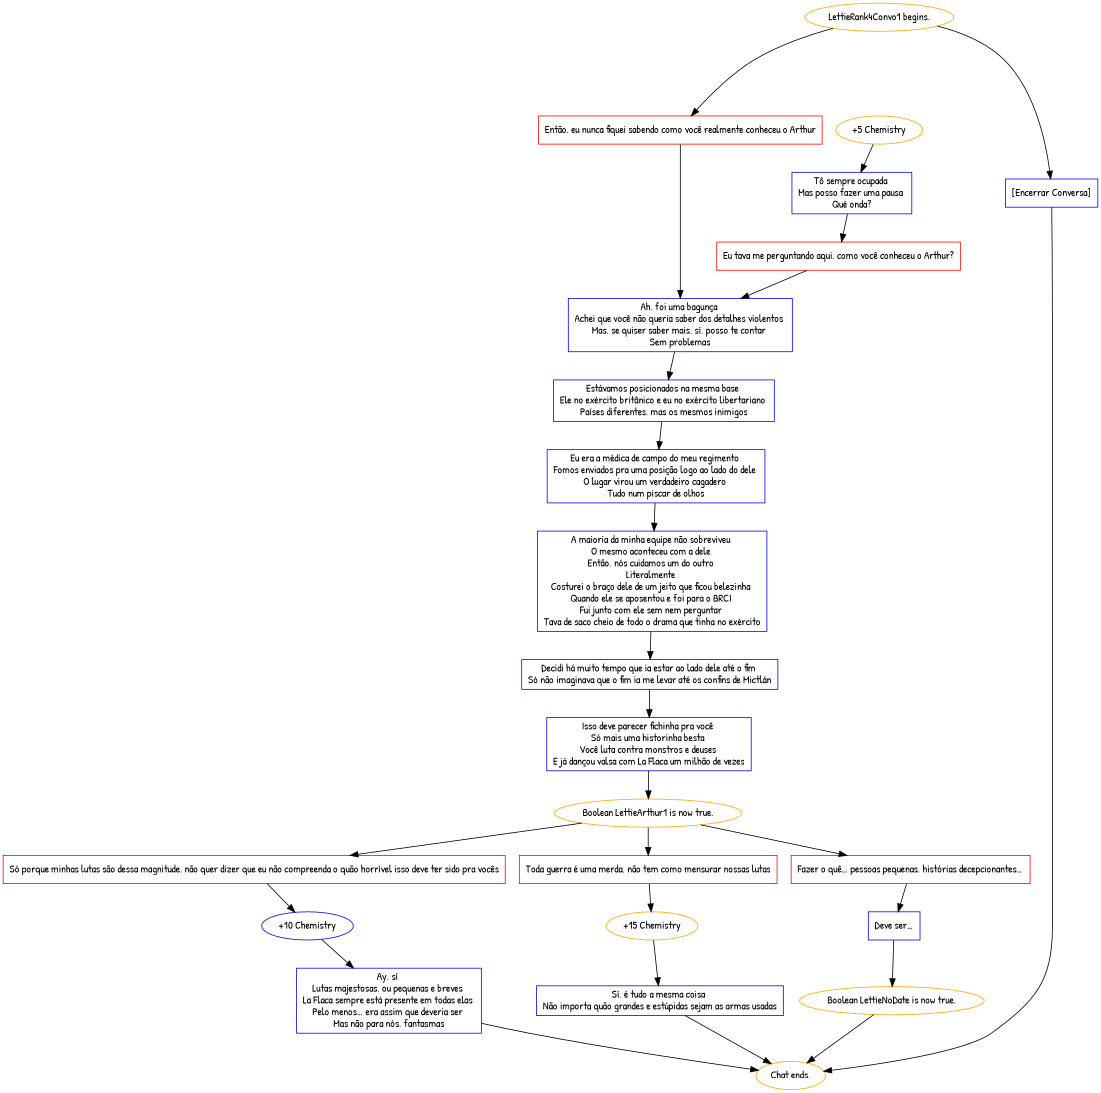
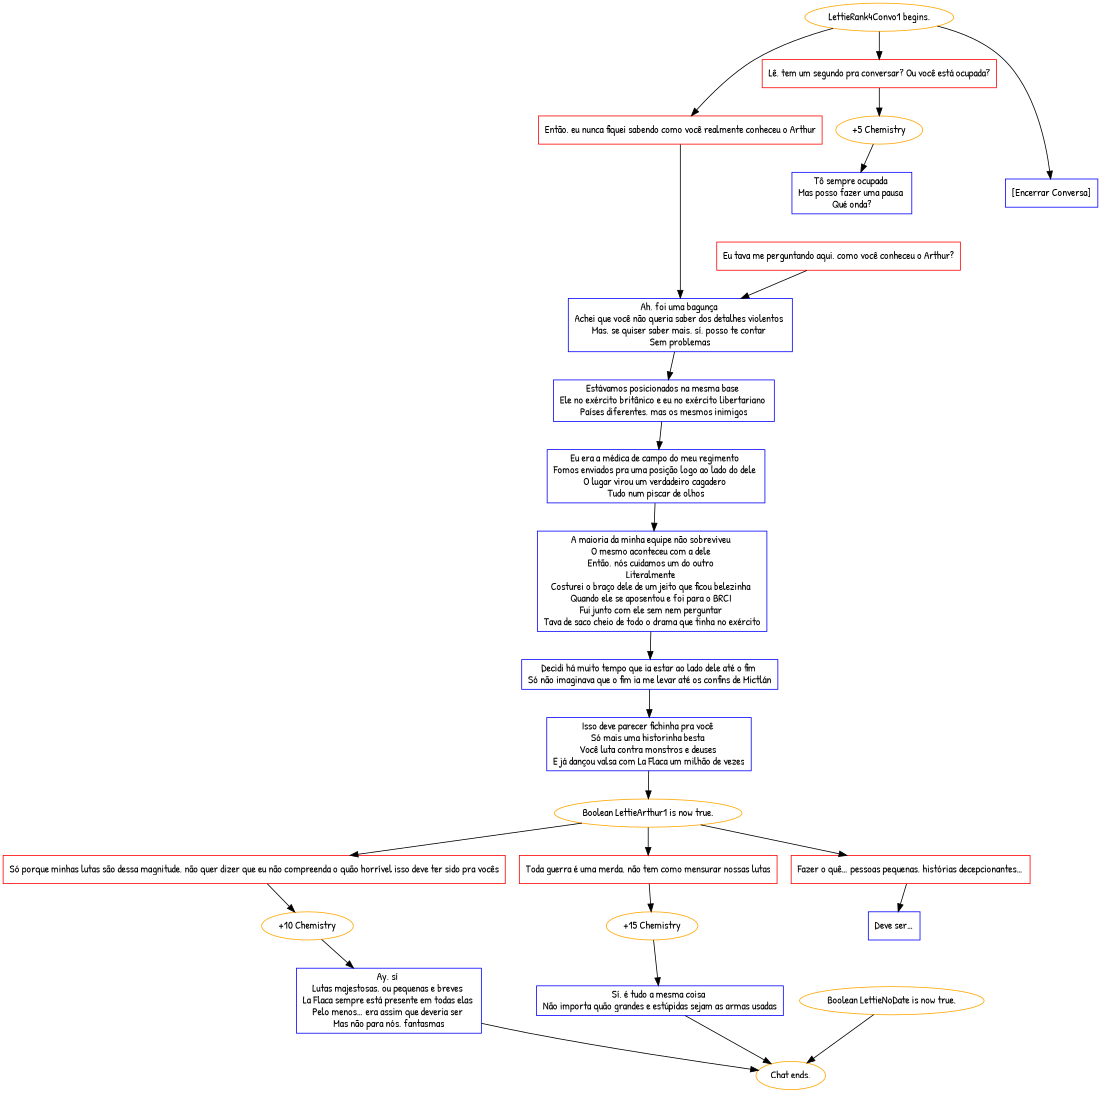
none -> (879, 74)
(845, 224) -> none
(1052, 714) -> none
(307, 926) -> (307, 926)
(893, 959) -> none
